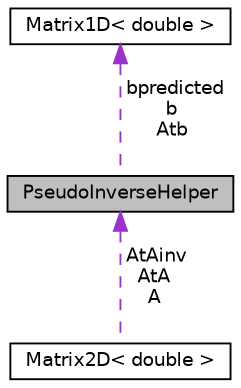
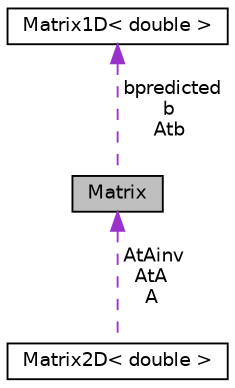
(120, 194) -> (118, 194)
